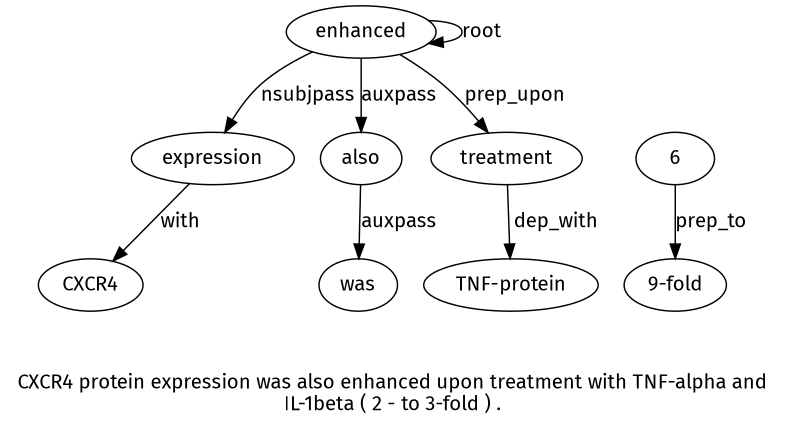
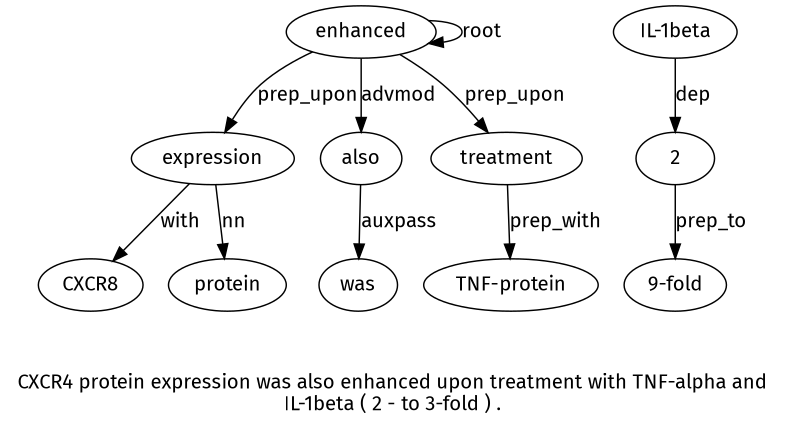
none -> (675, 32)
(308, 95) -> (308, 95)
(399, 95) -> (399, 95)
(675, 159) -> (675, 159)
(556, 222) -> (556, 222)
(91, 285) -> (91, 285)
none -> (227, 285)
